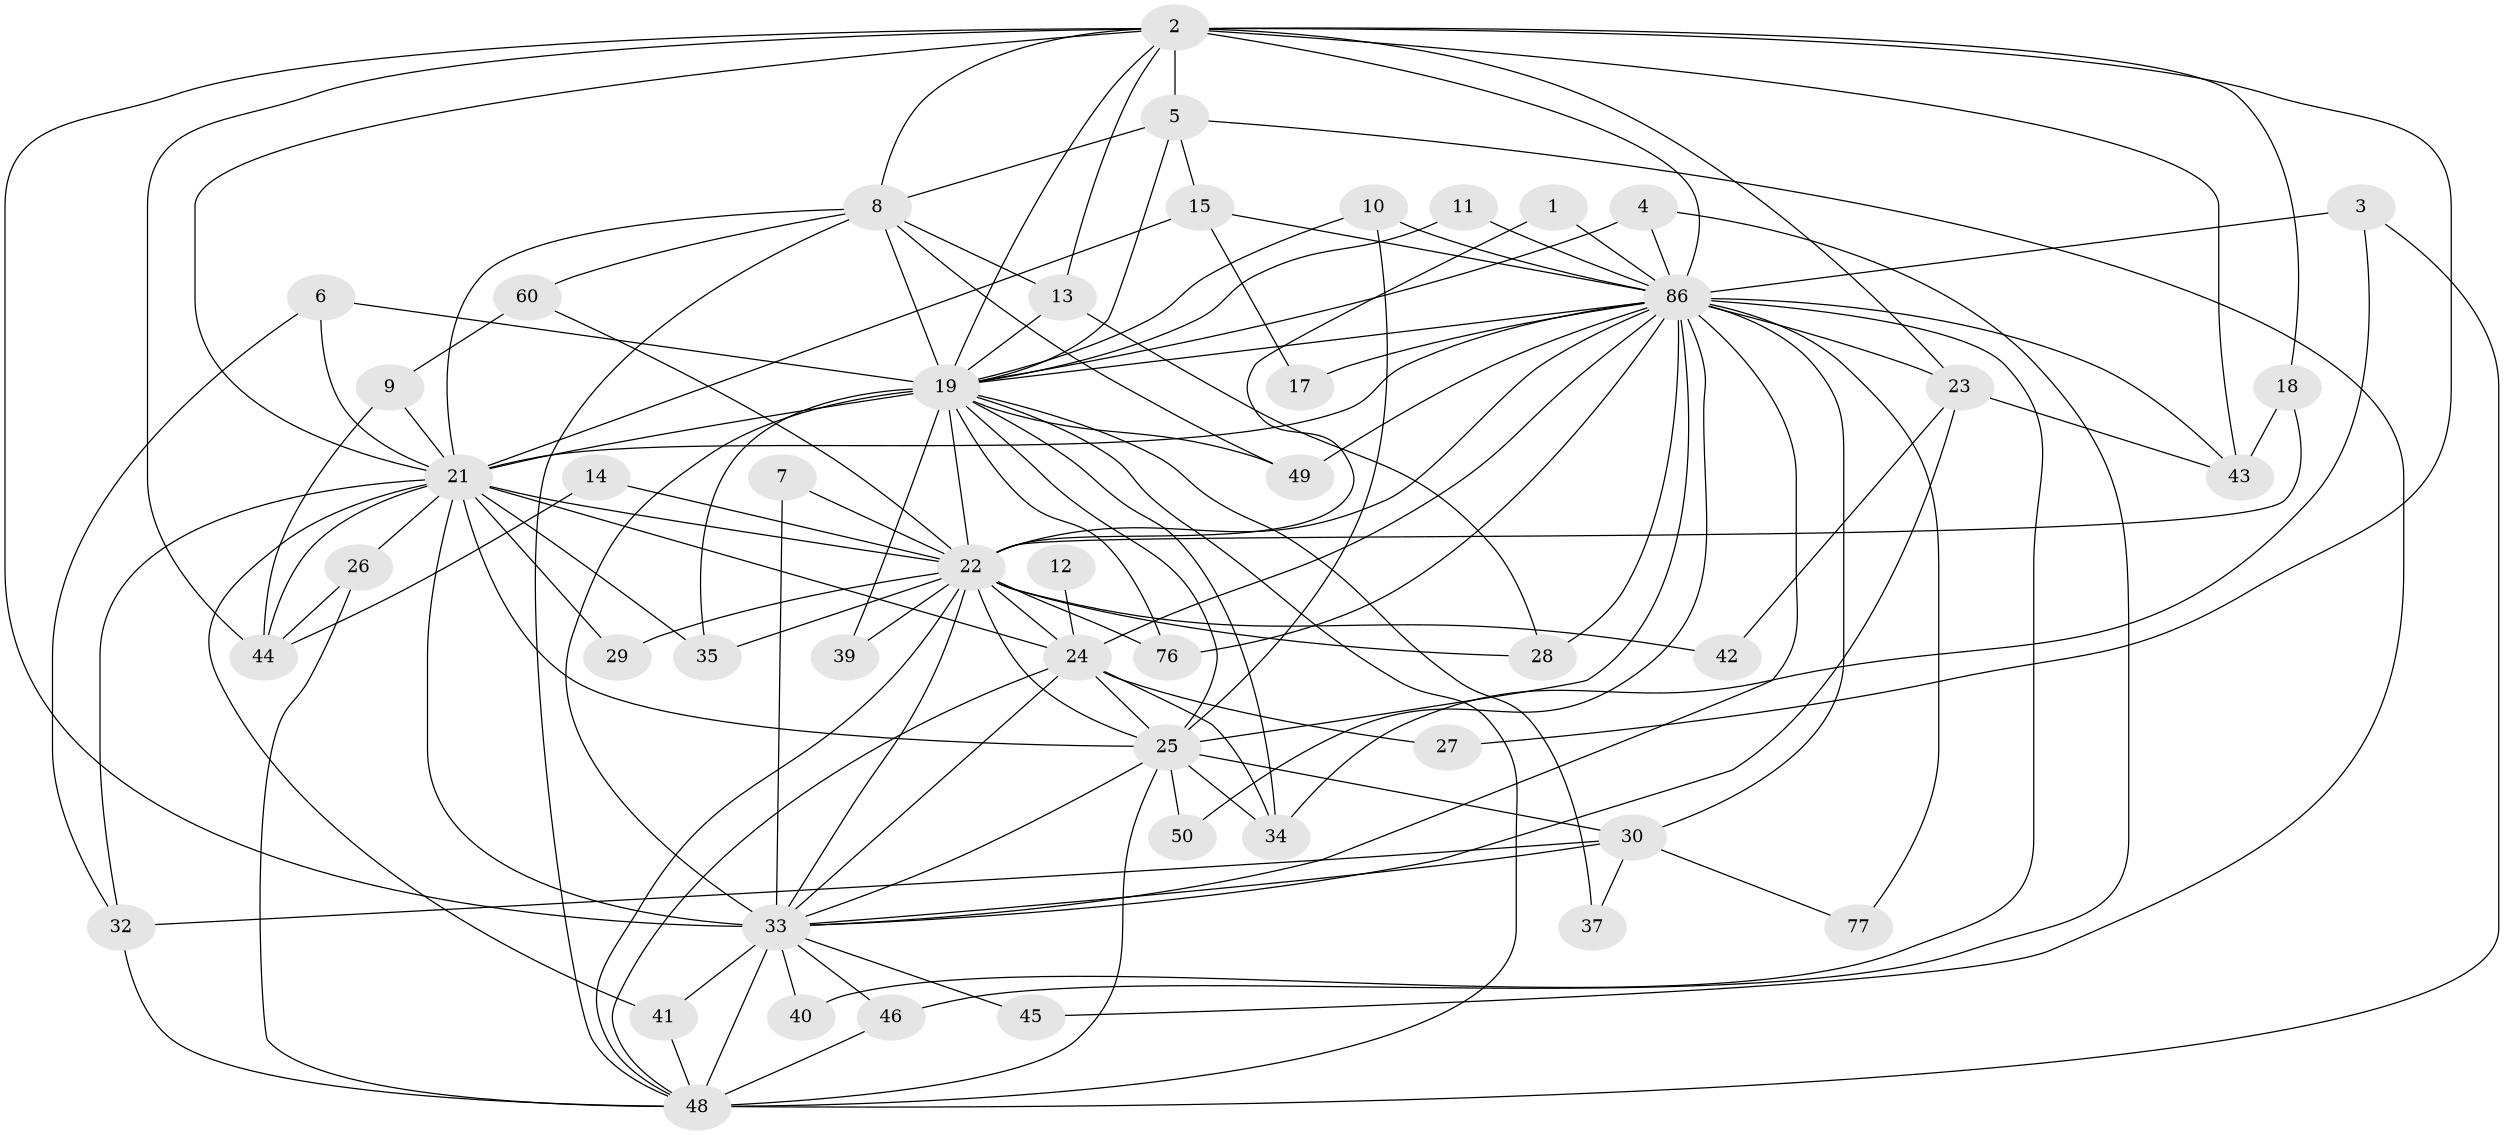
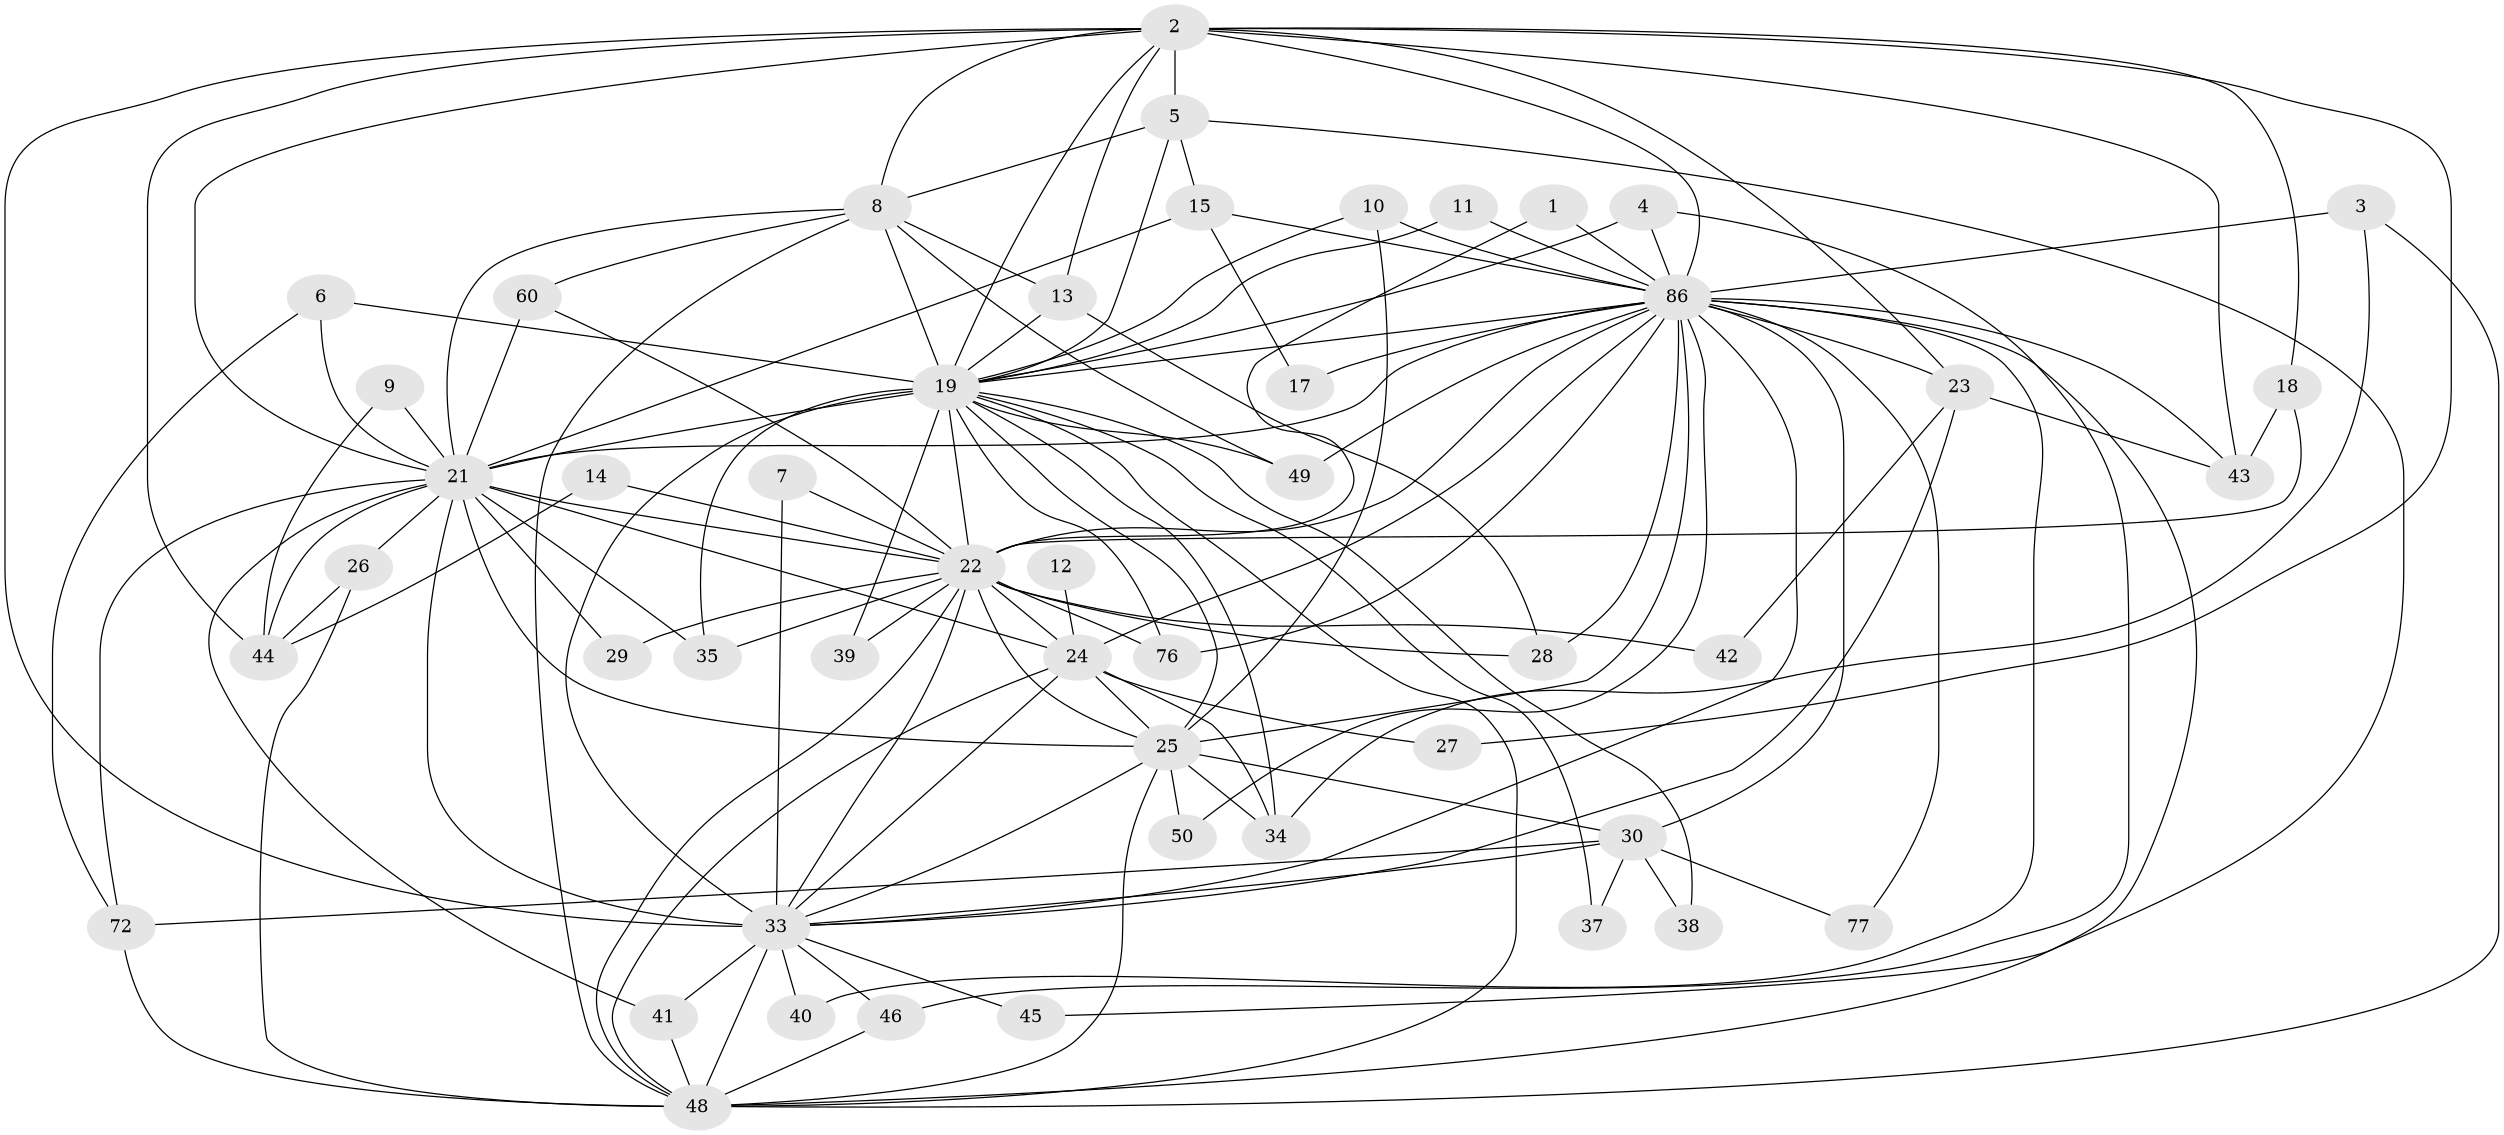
(459, 343) -> (493, 387)
(121, 928) -> (121, 928)
none -> (1689, 928)
none -> (1904, 996)
